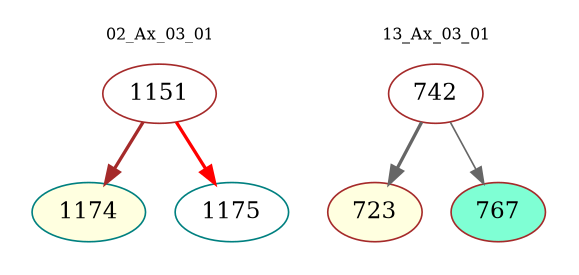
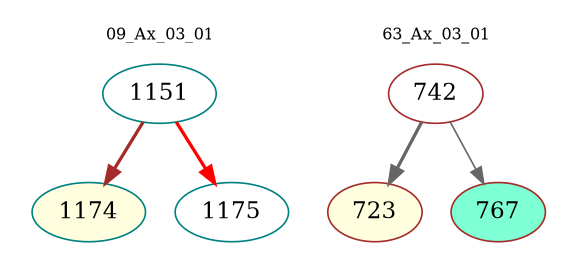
(160, 35) -> (160, 35)
(437, 35) -> (437, 35)
(160, 94) -> (160, 94)
